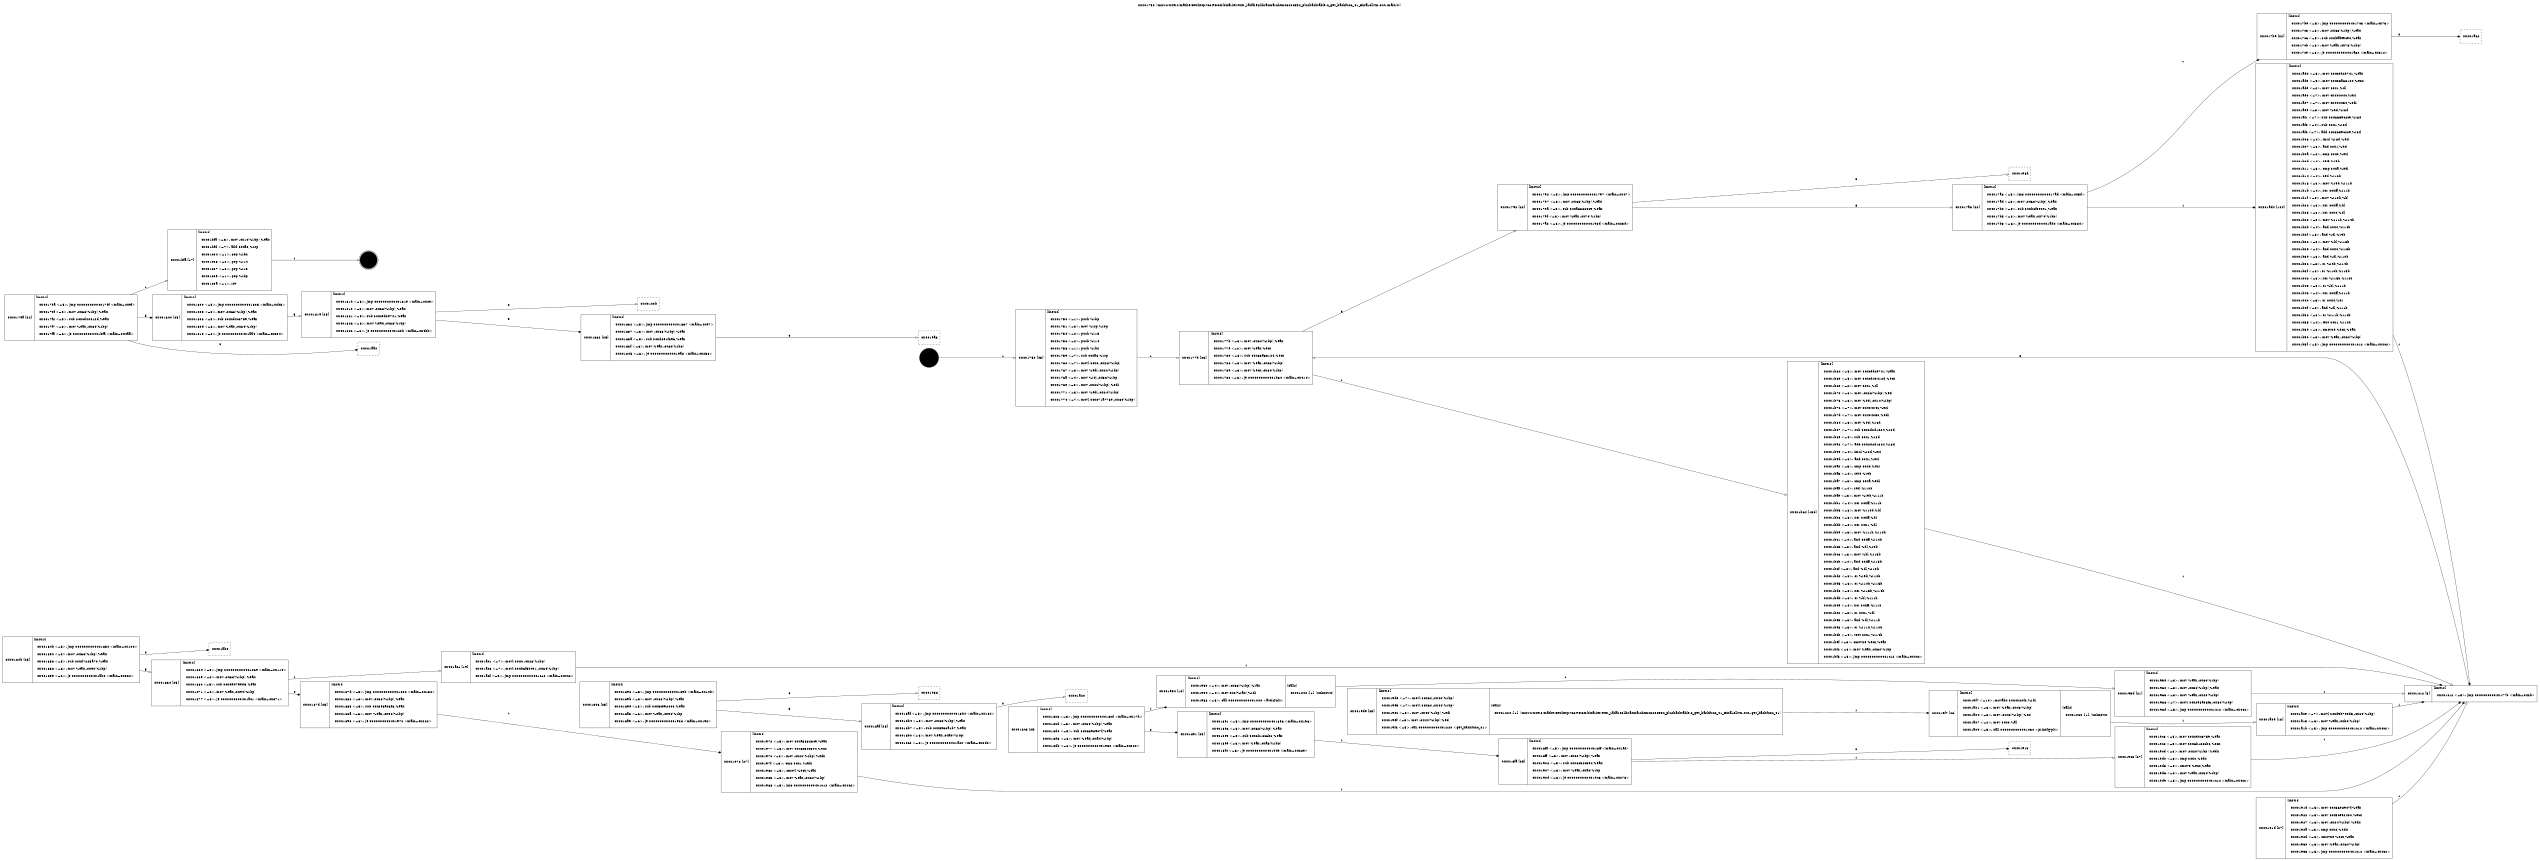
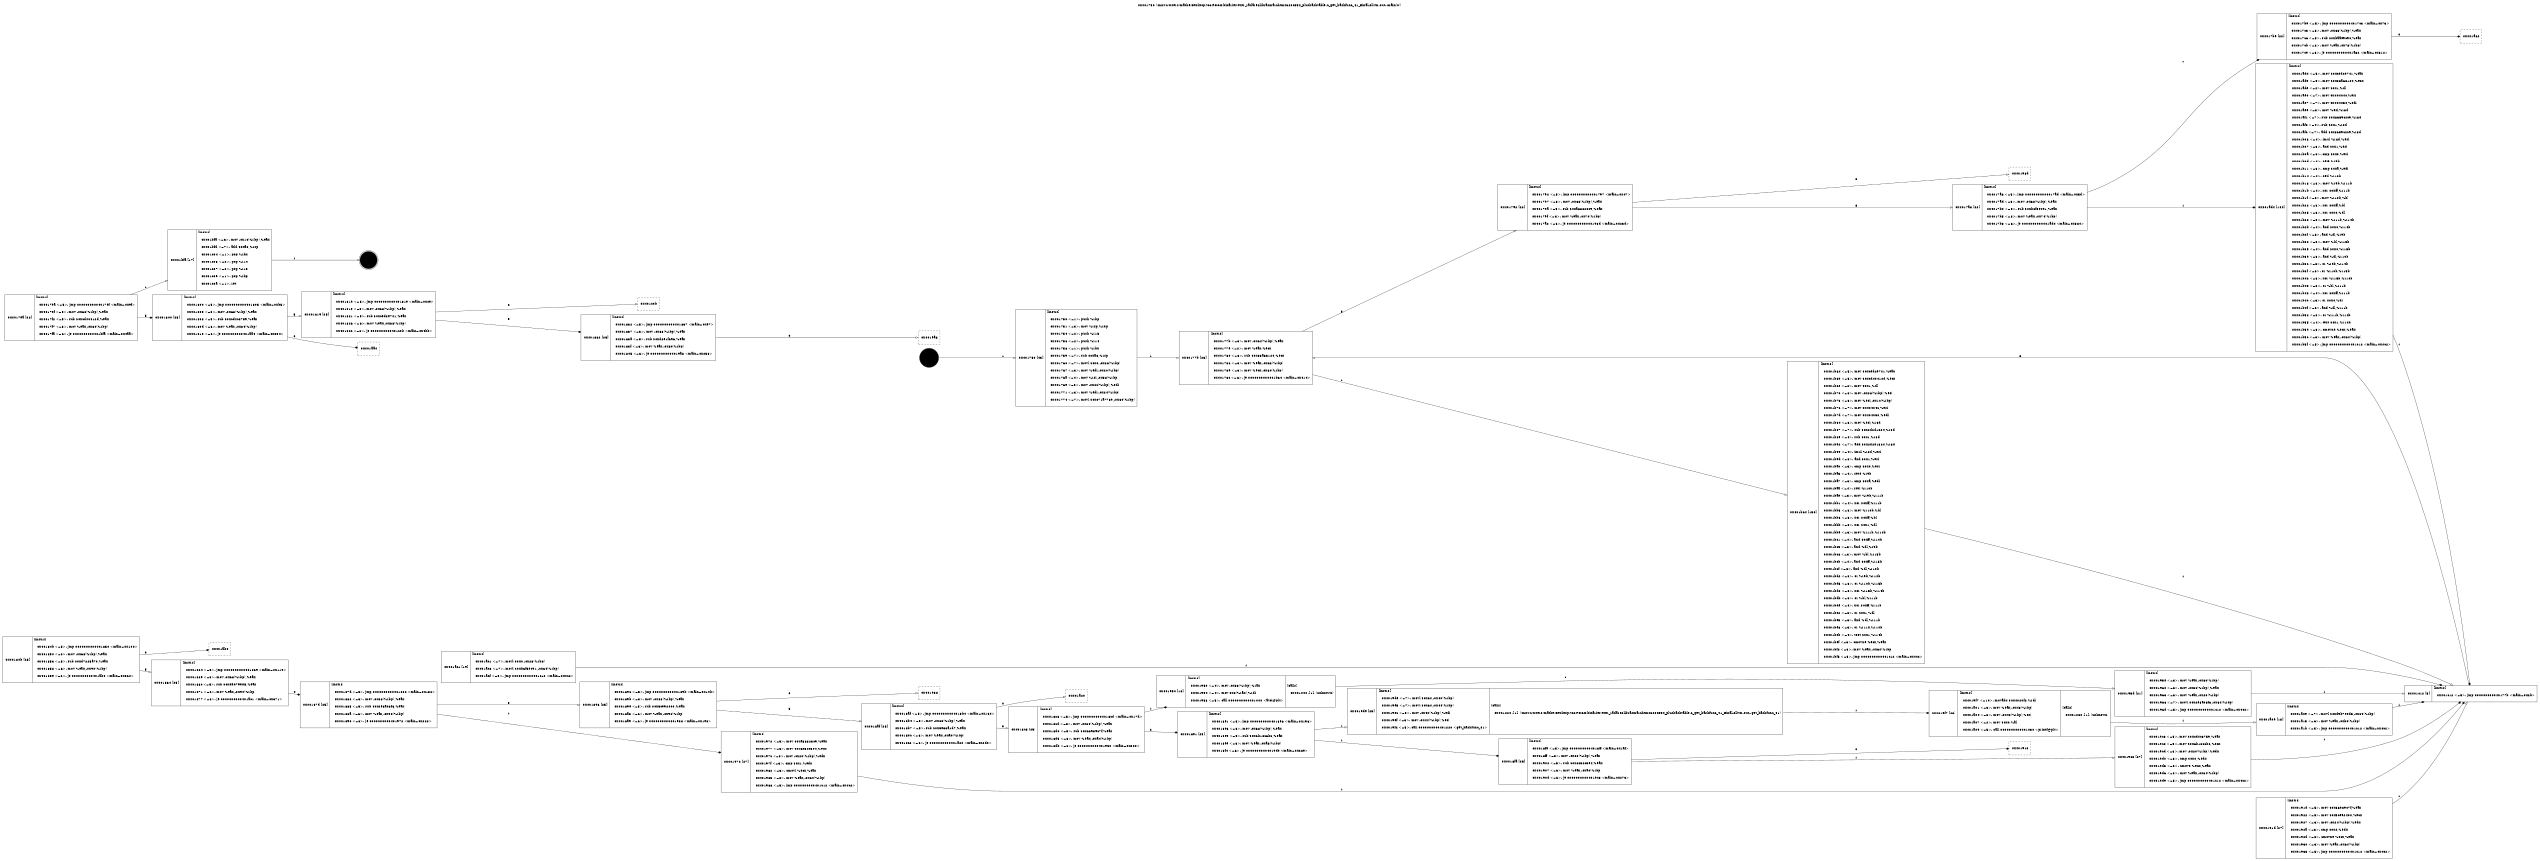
(241, 354) -> (321, 343)
(364, 675) -> none
none -> (507, 705)
none -> (1001, 728)
none -> (1330, 728)
